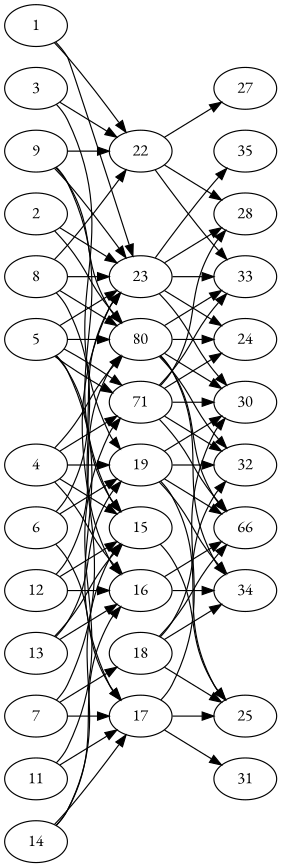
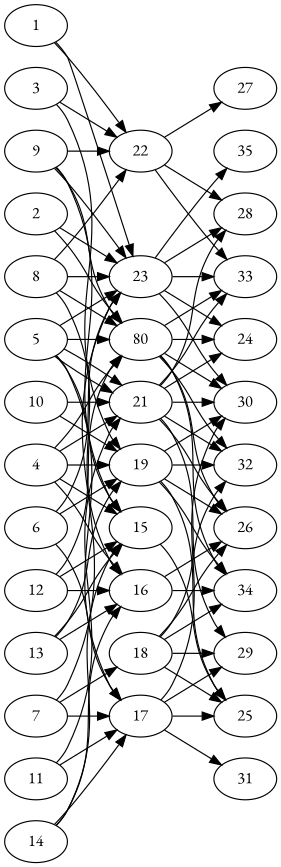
none -> (36, 402)
(141, 402) -> (141, 402)
(245, 528) -> (245, 528)
none -> (245, 653)
